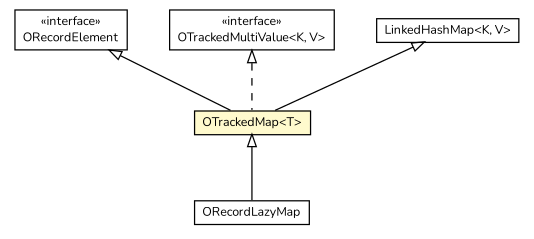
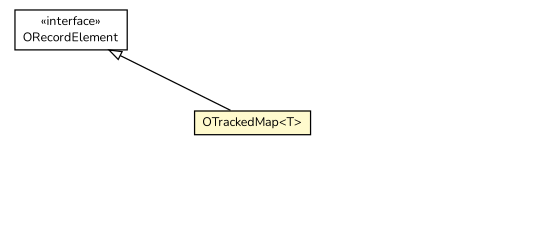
(252, 30) -> none
(448, 30) -> none
(252, 212) -> none
